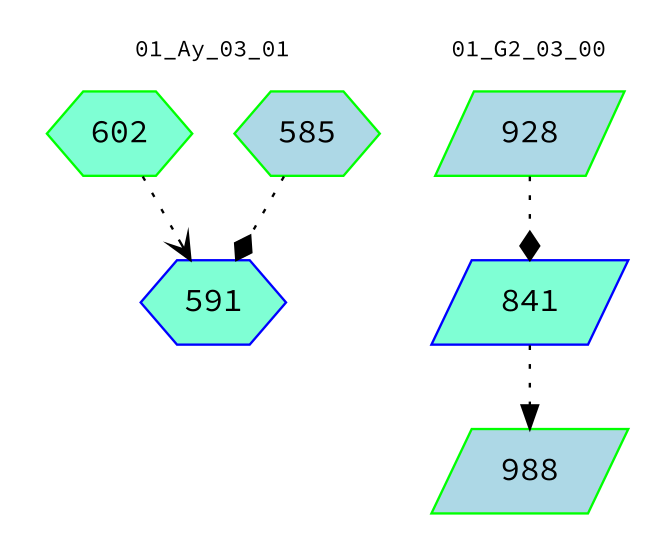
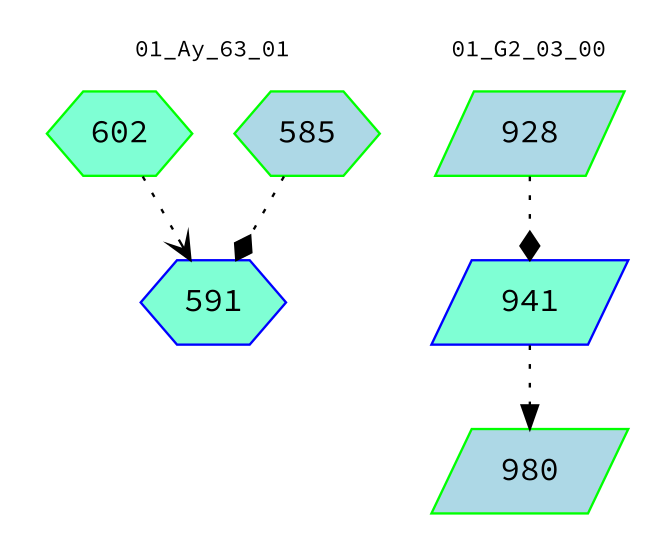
(213, 50) -> (213, 50)
(530, 302) -> (530, 302)
(530, 471) -> (530, 471)
